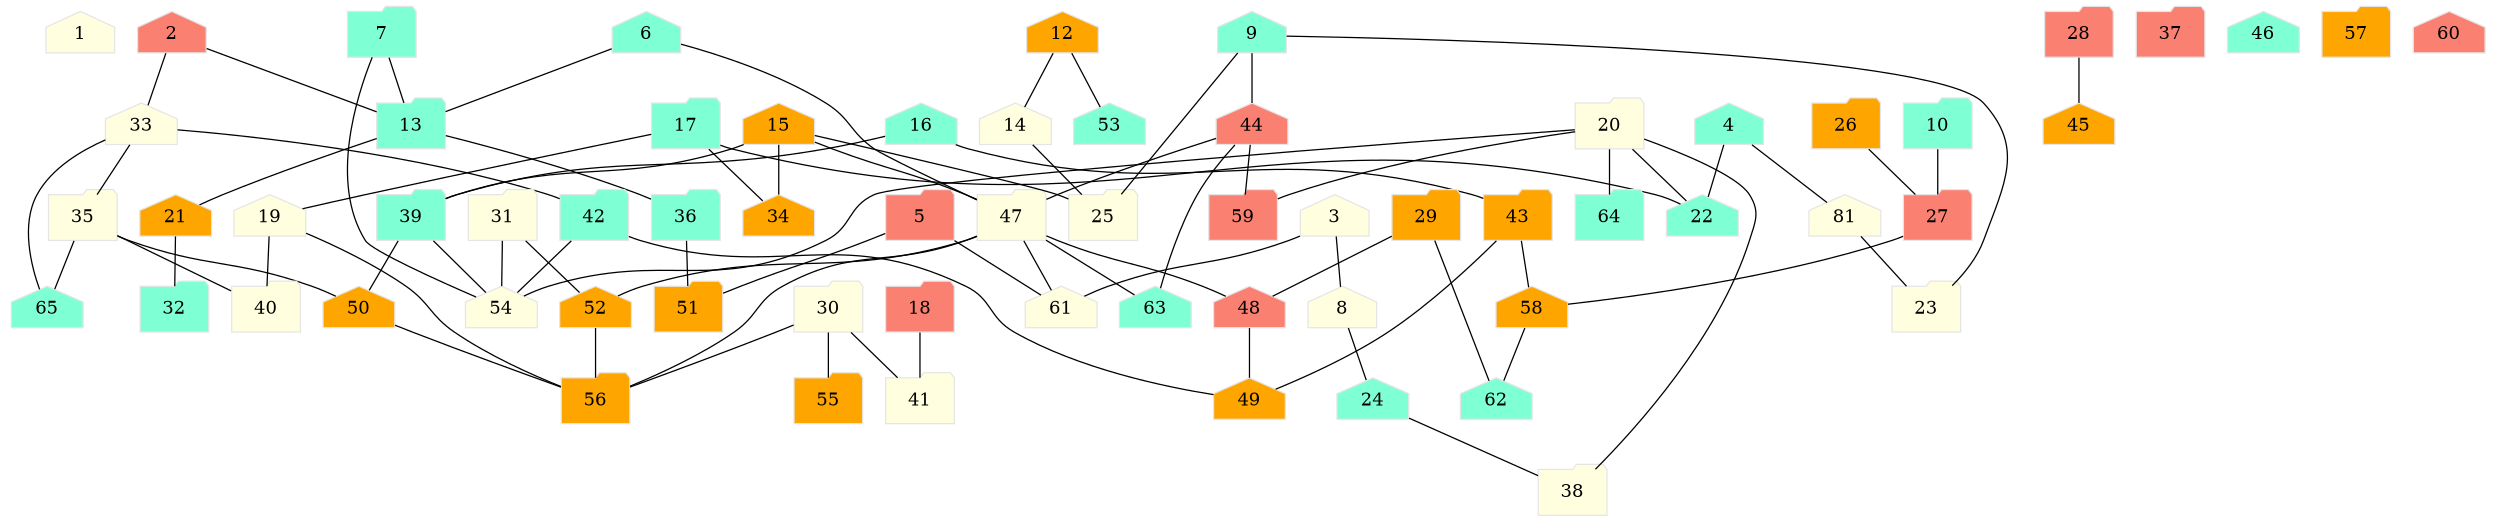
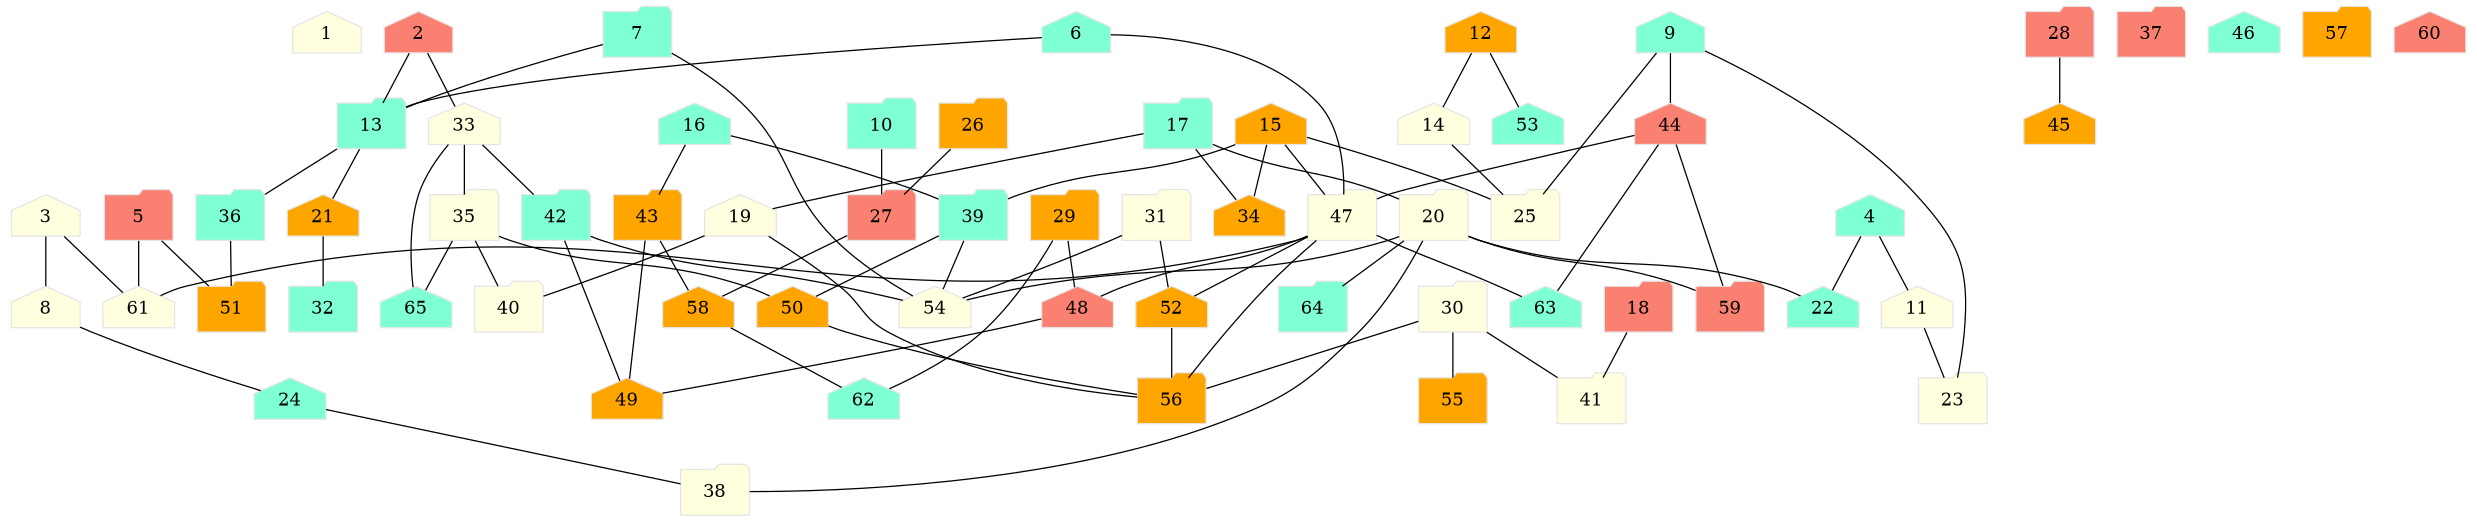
(1322, 163) -> (1292, 169)
(1845, 218) -> (1917, 309)
